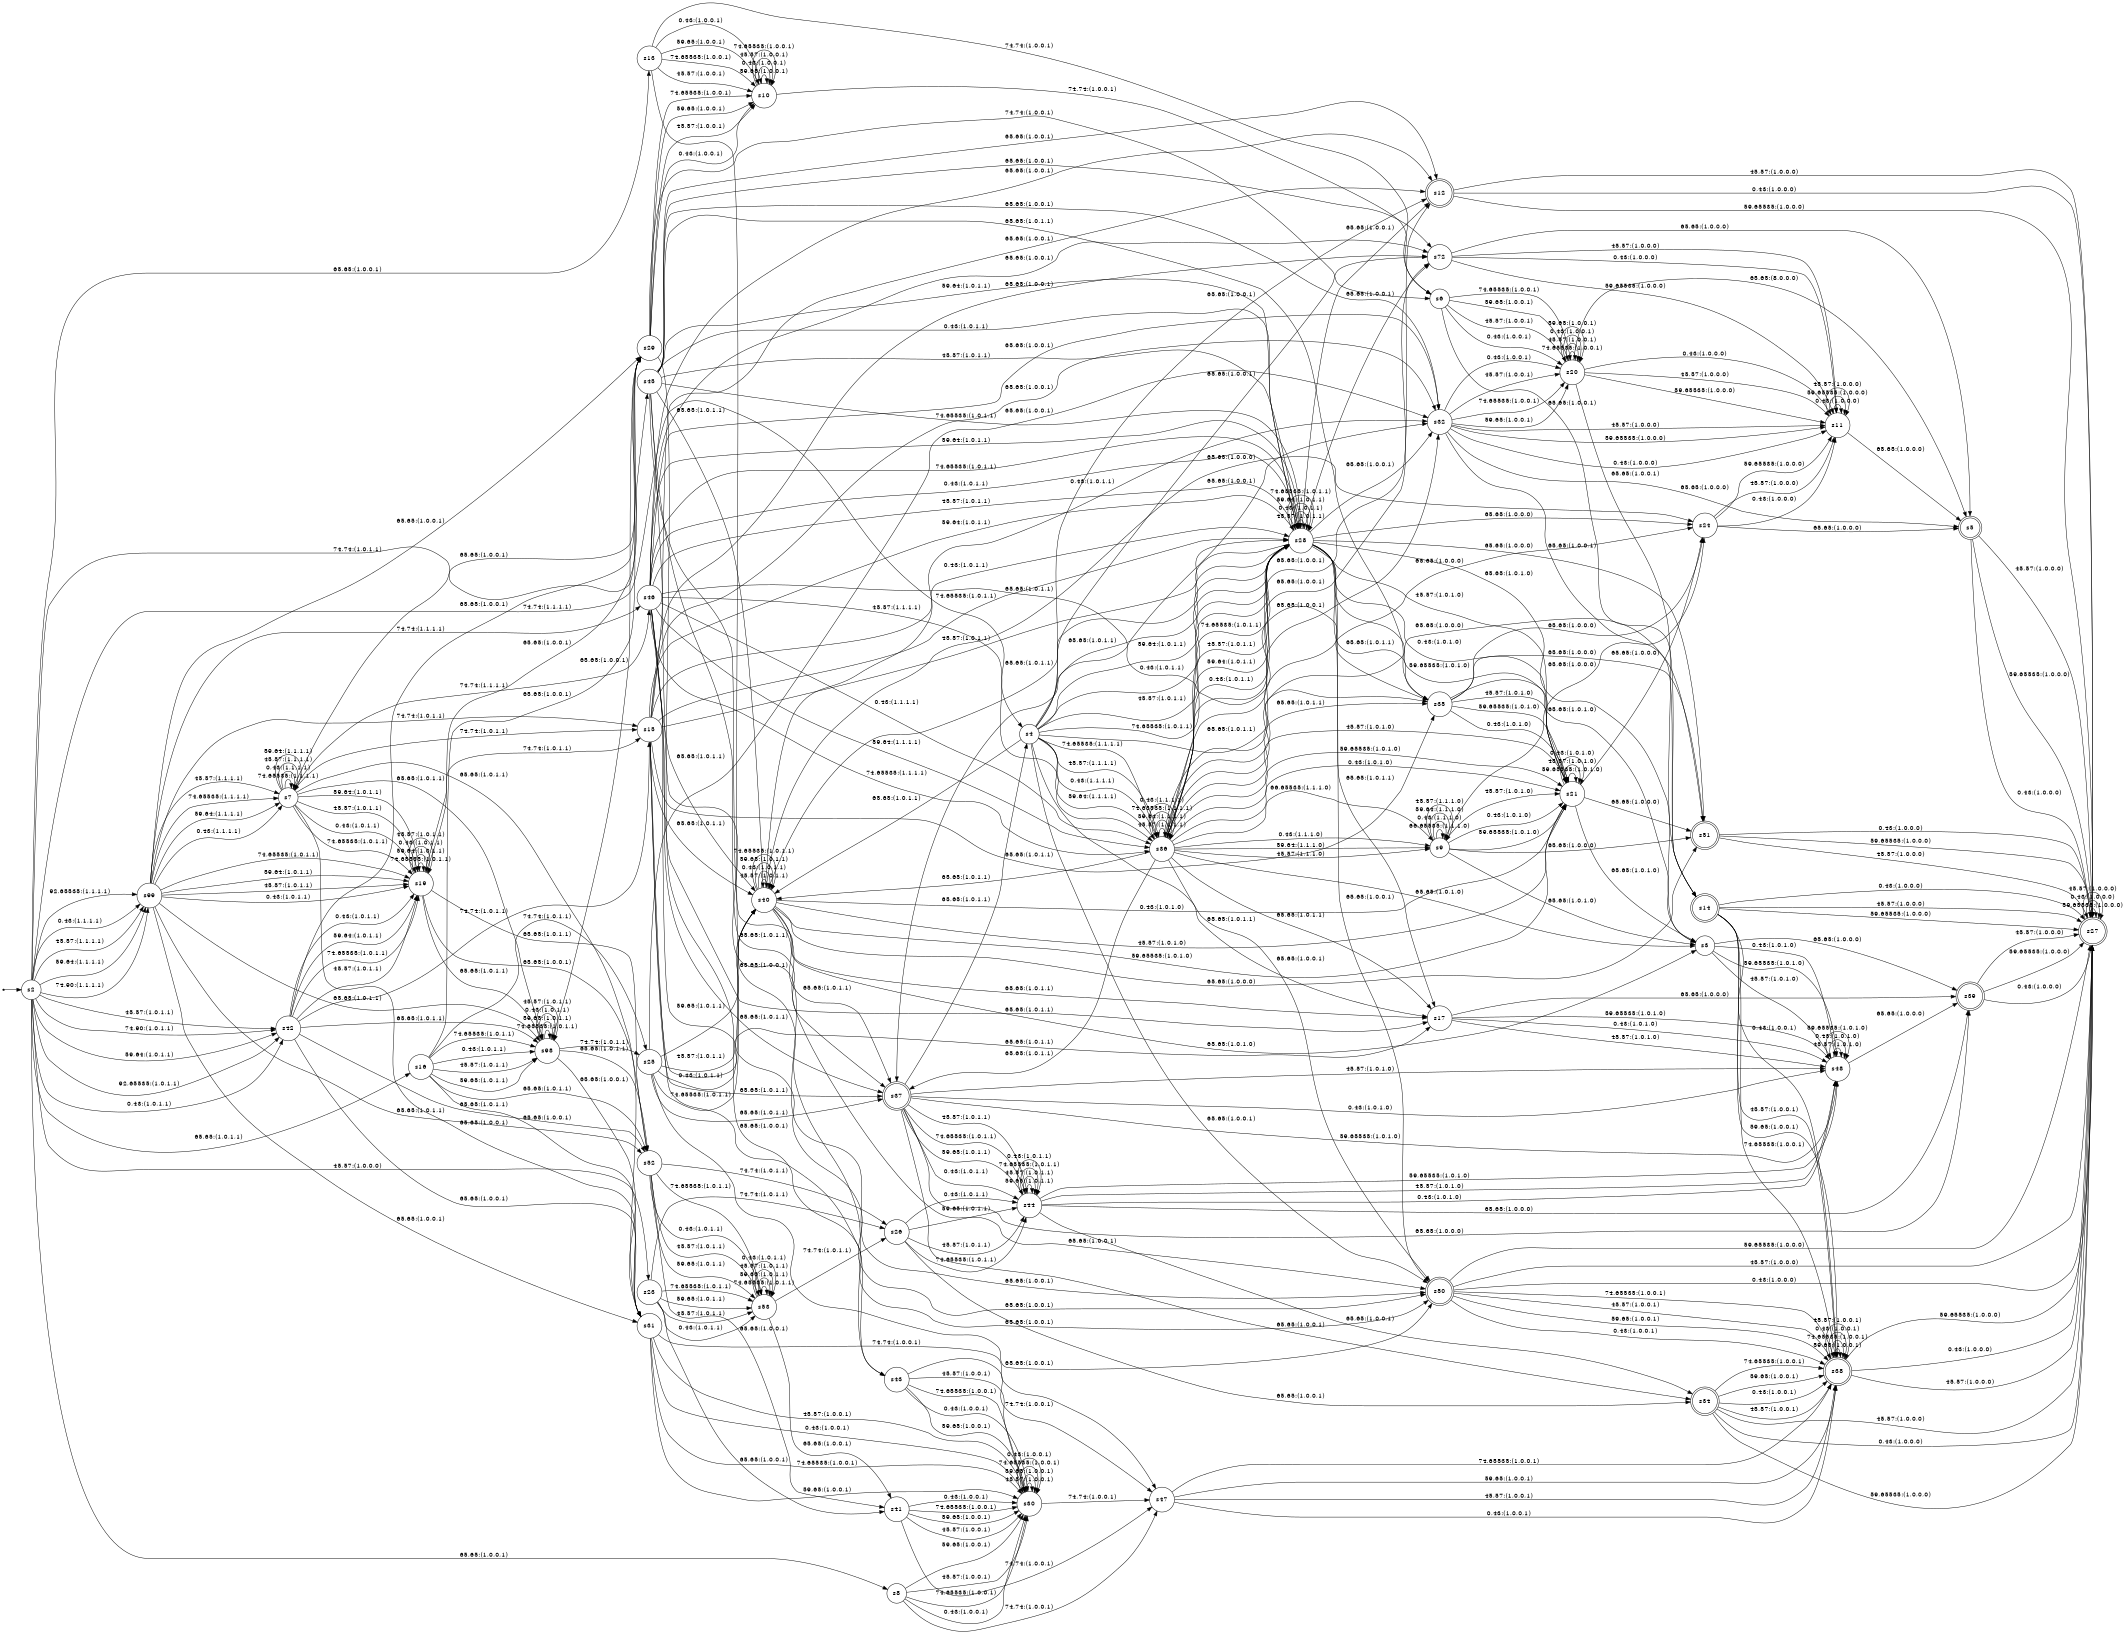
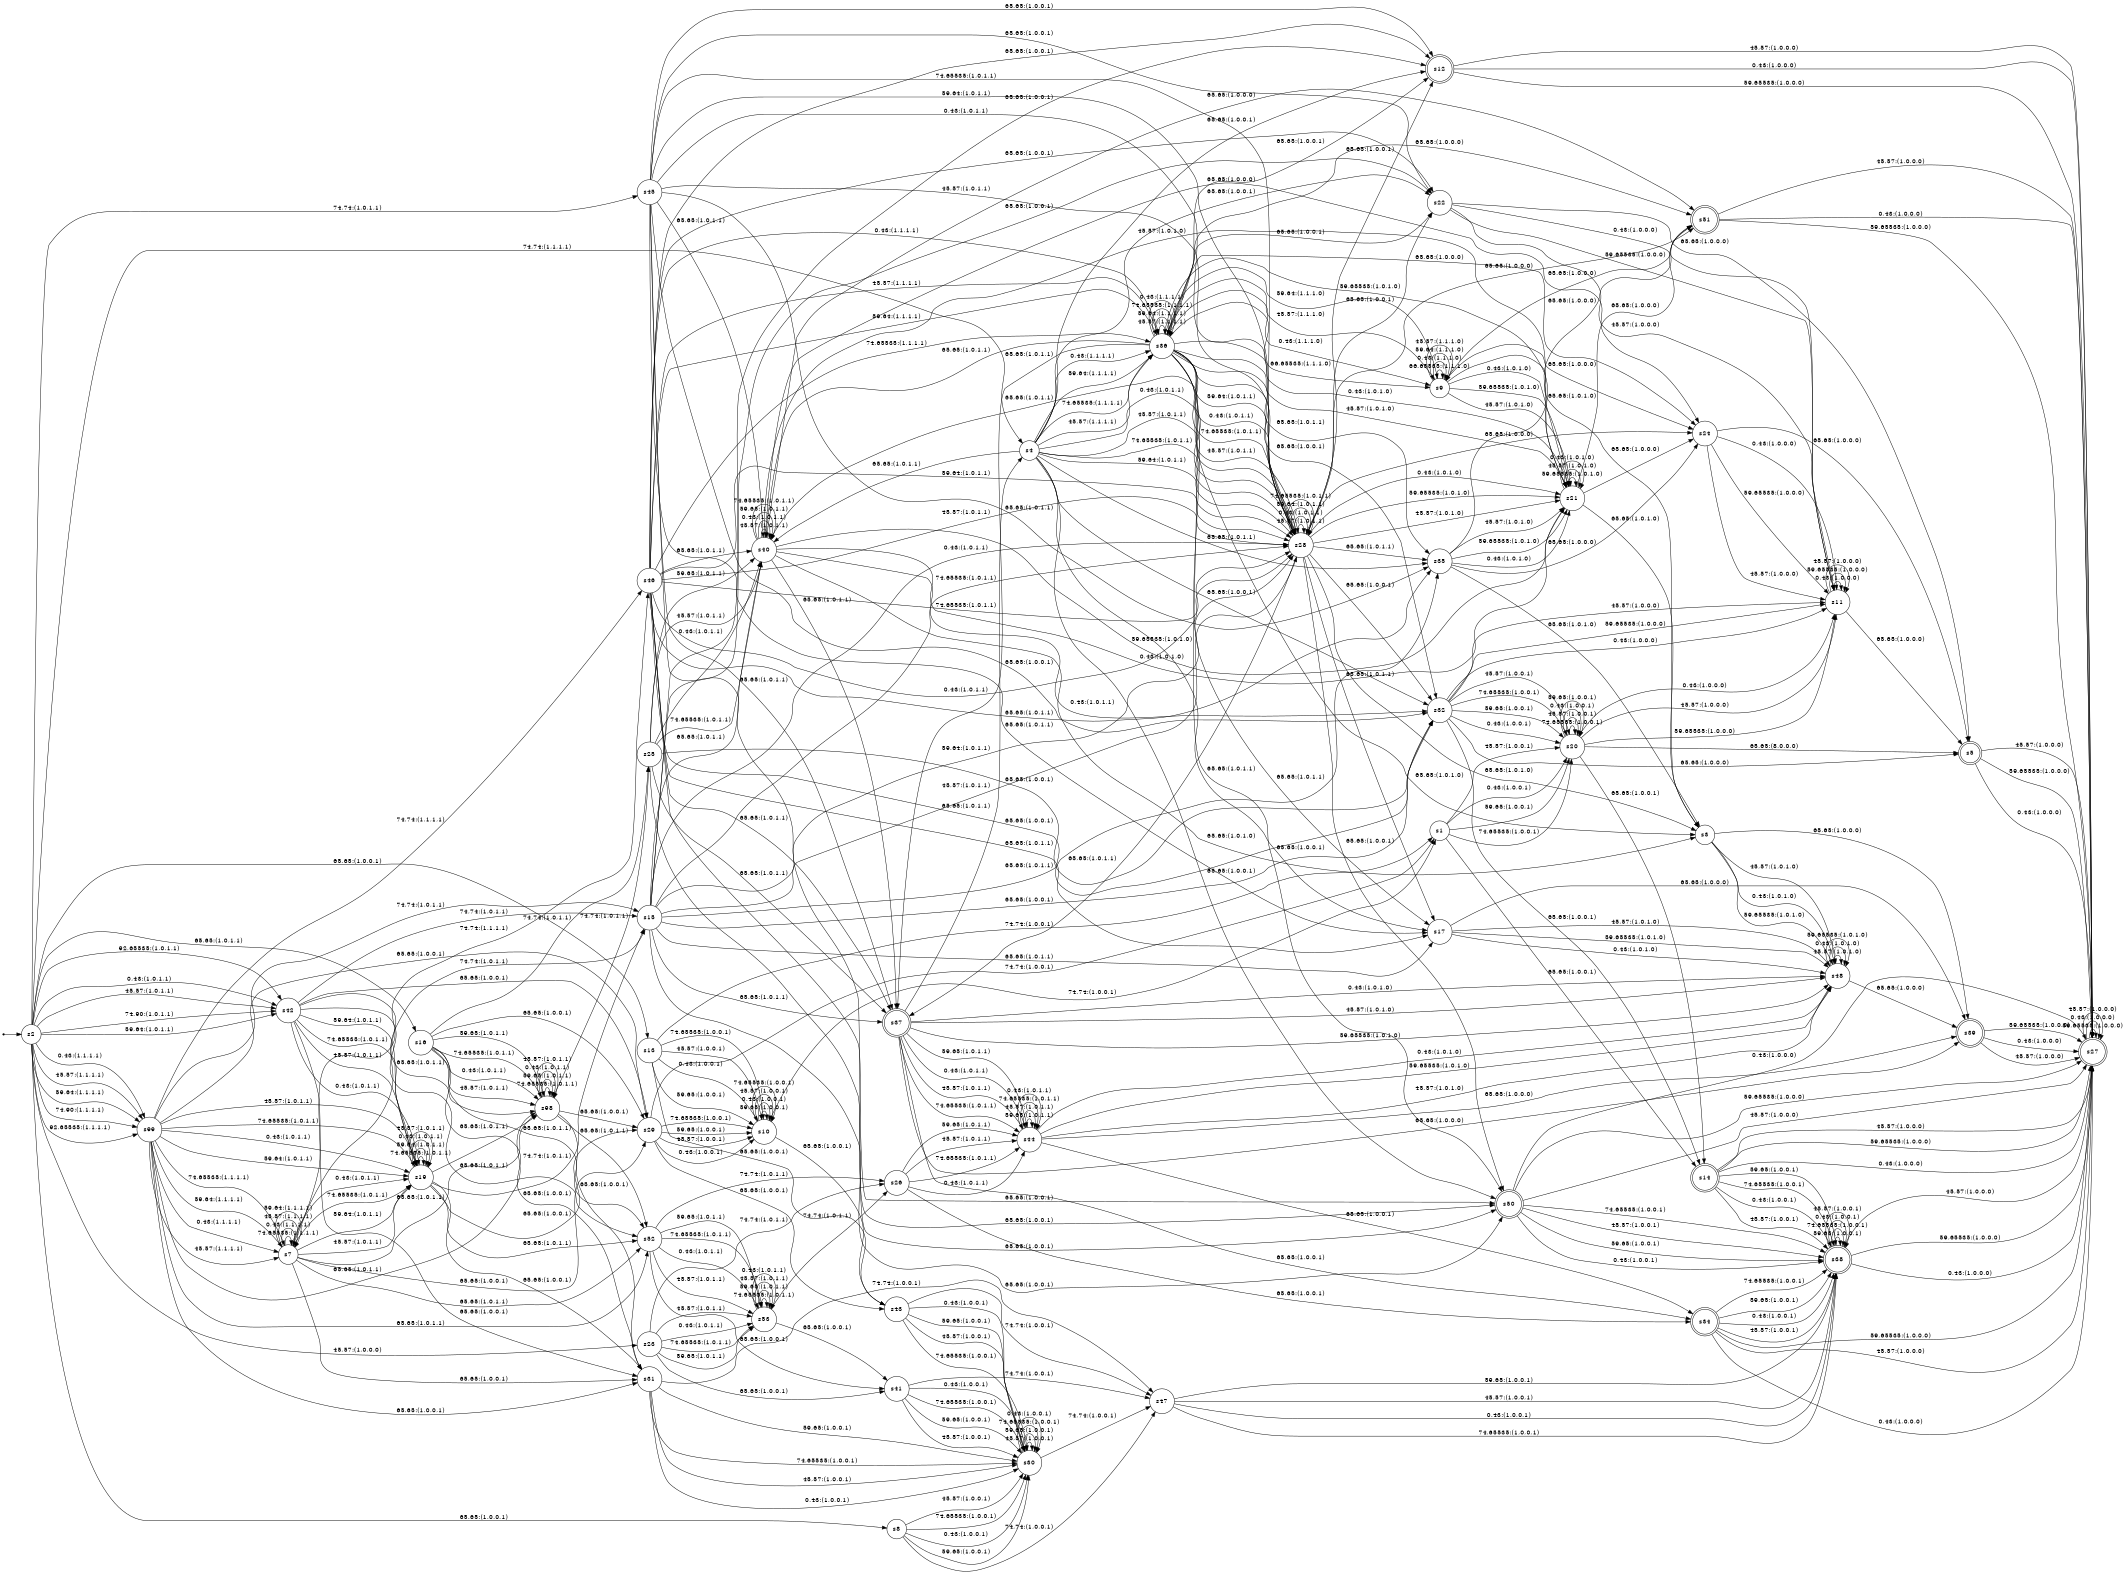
(1440, 257) -> (1440, 203)
(1440, 299) -> (1440, 831)
none -> (855, 1206)
(1001, 1231) -> none
